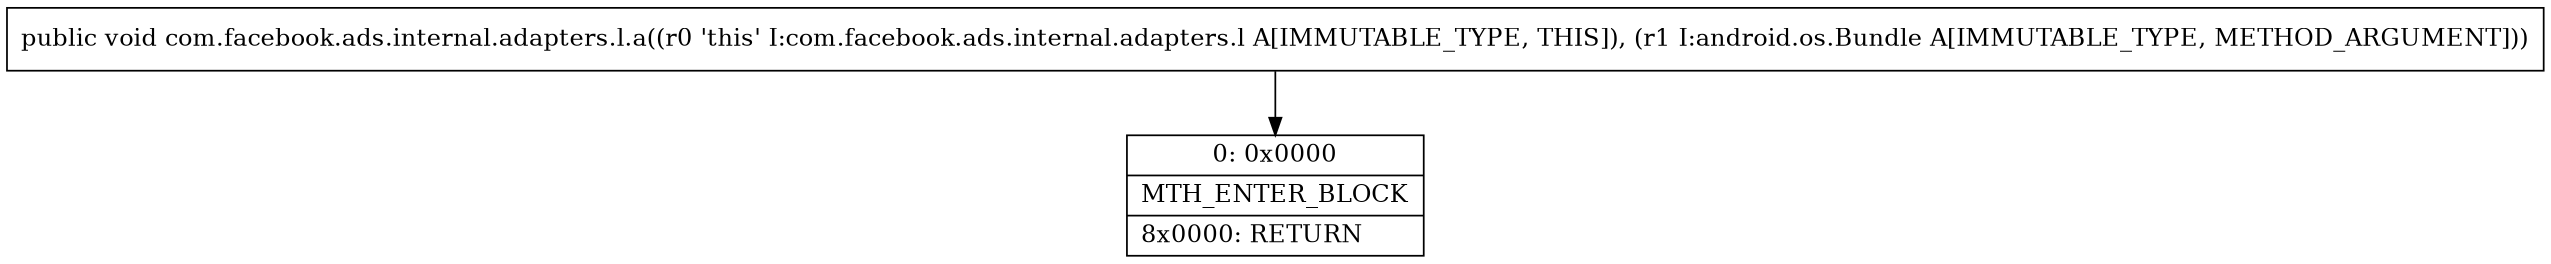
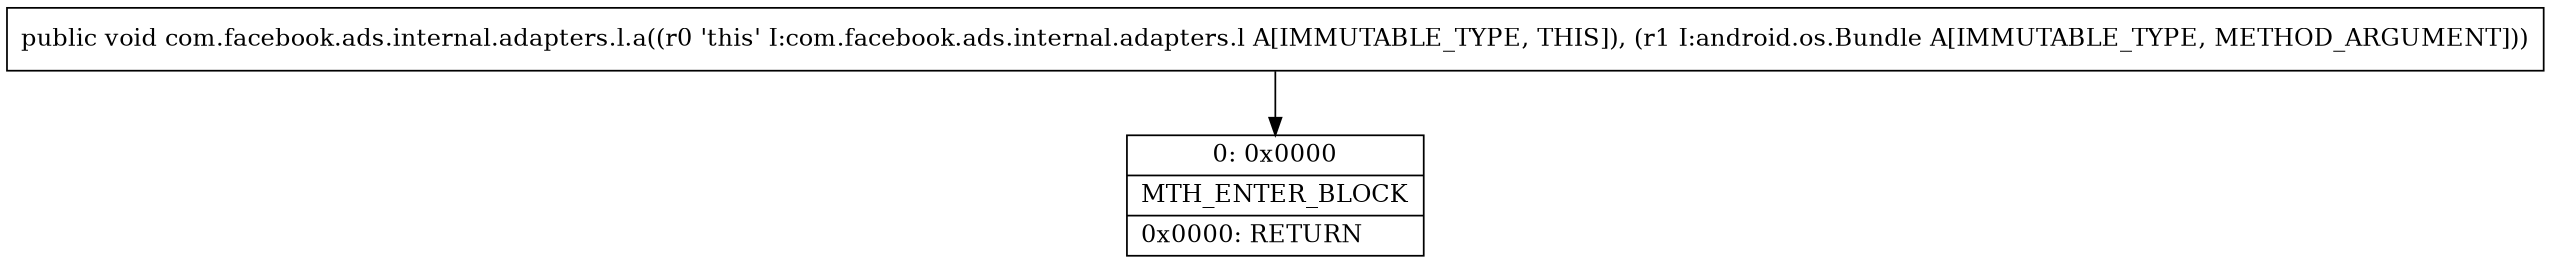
(1264, 235) -> (1264, 235)
